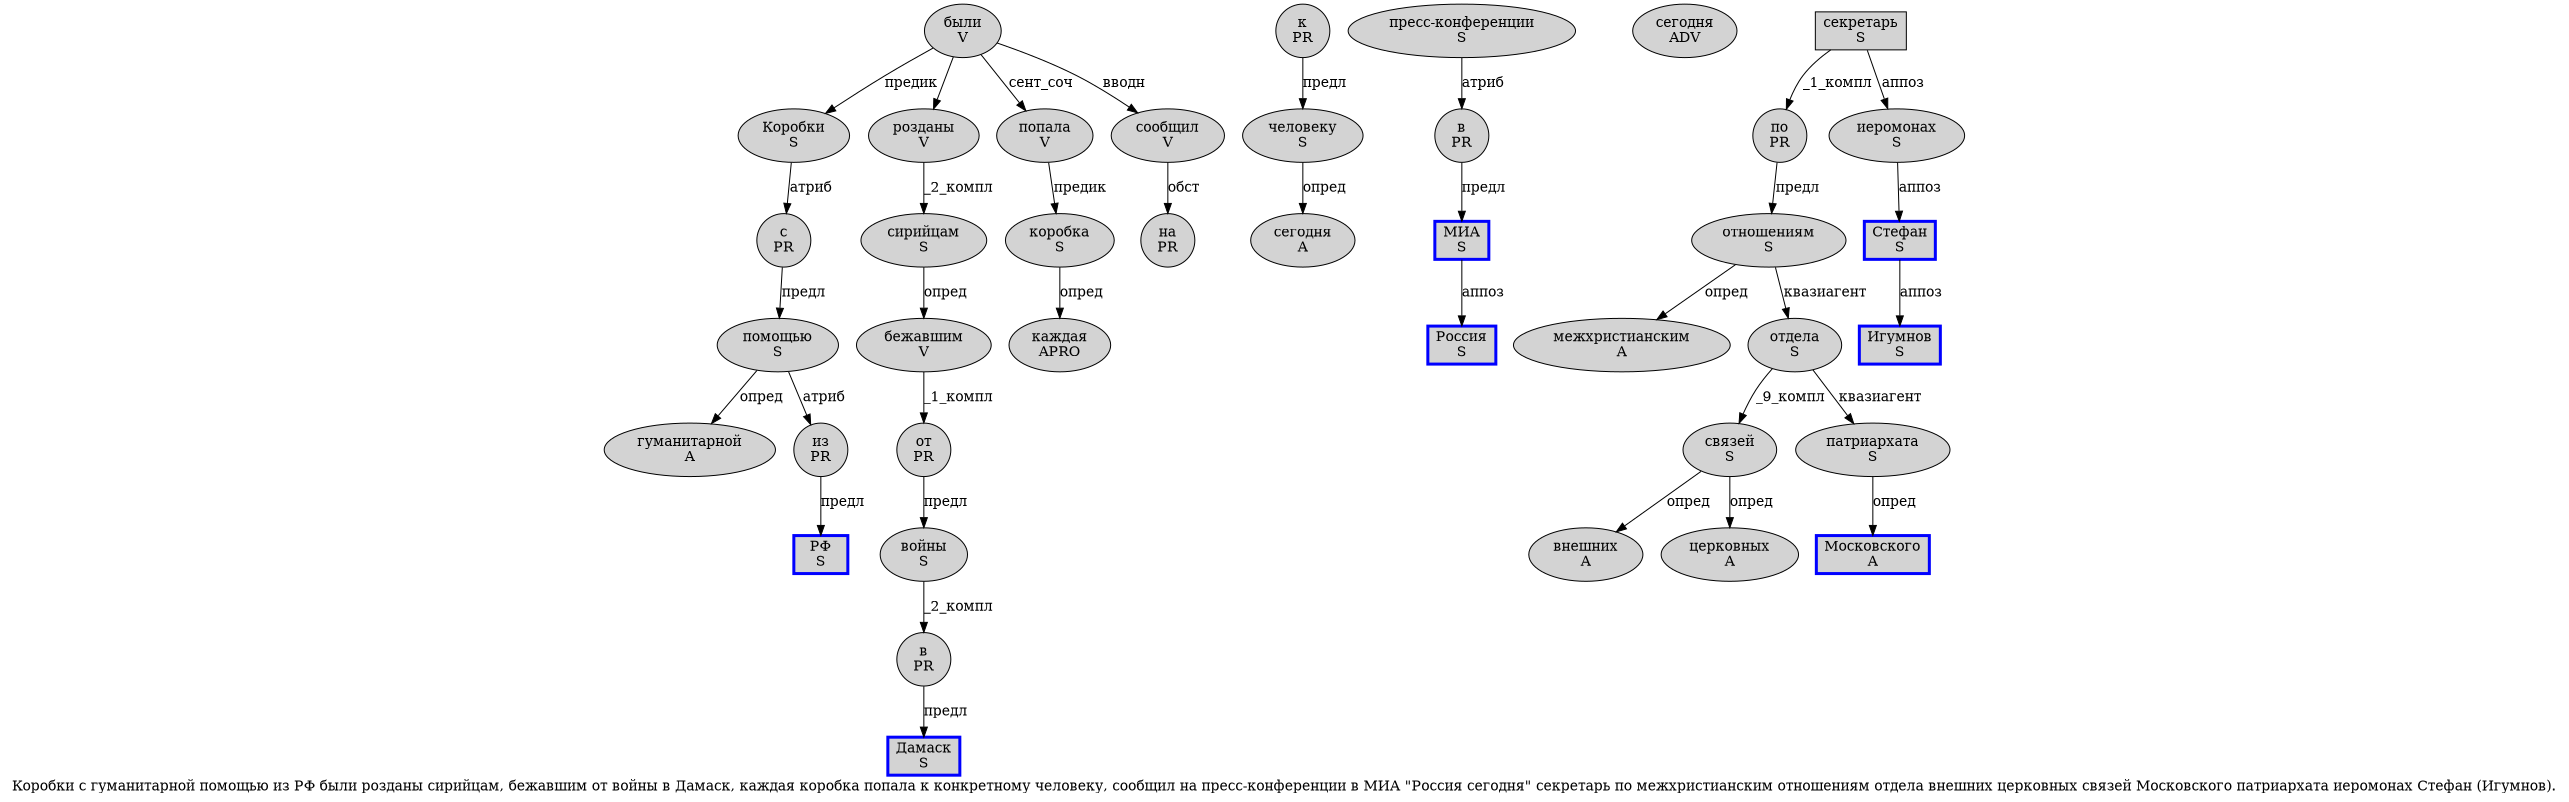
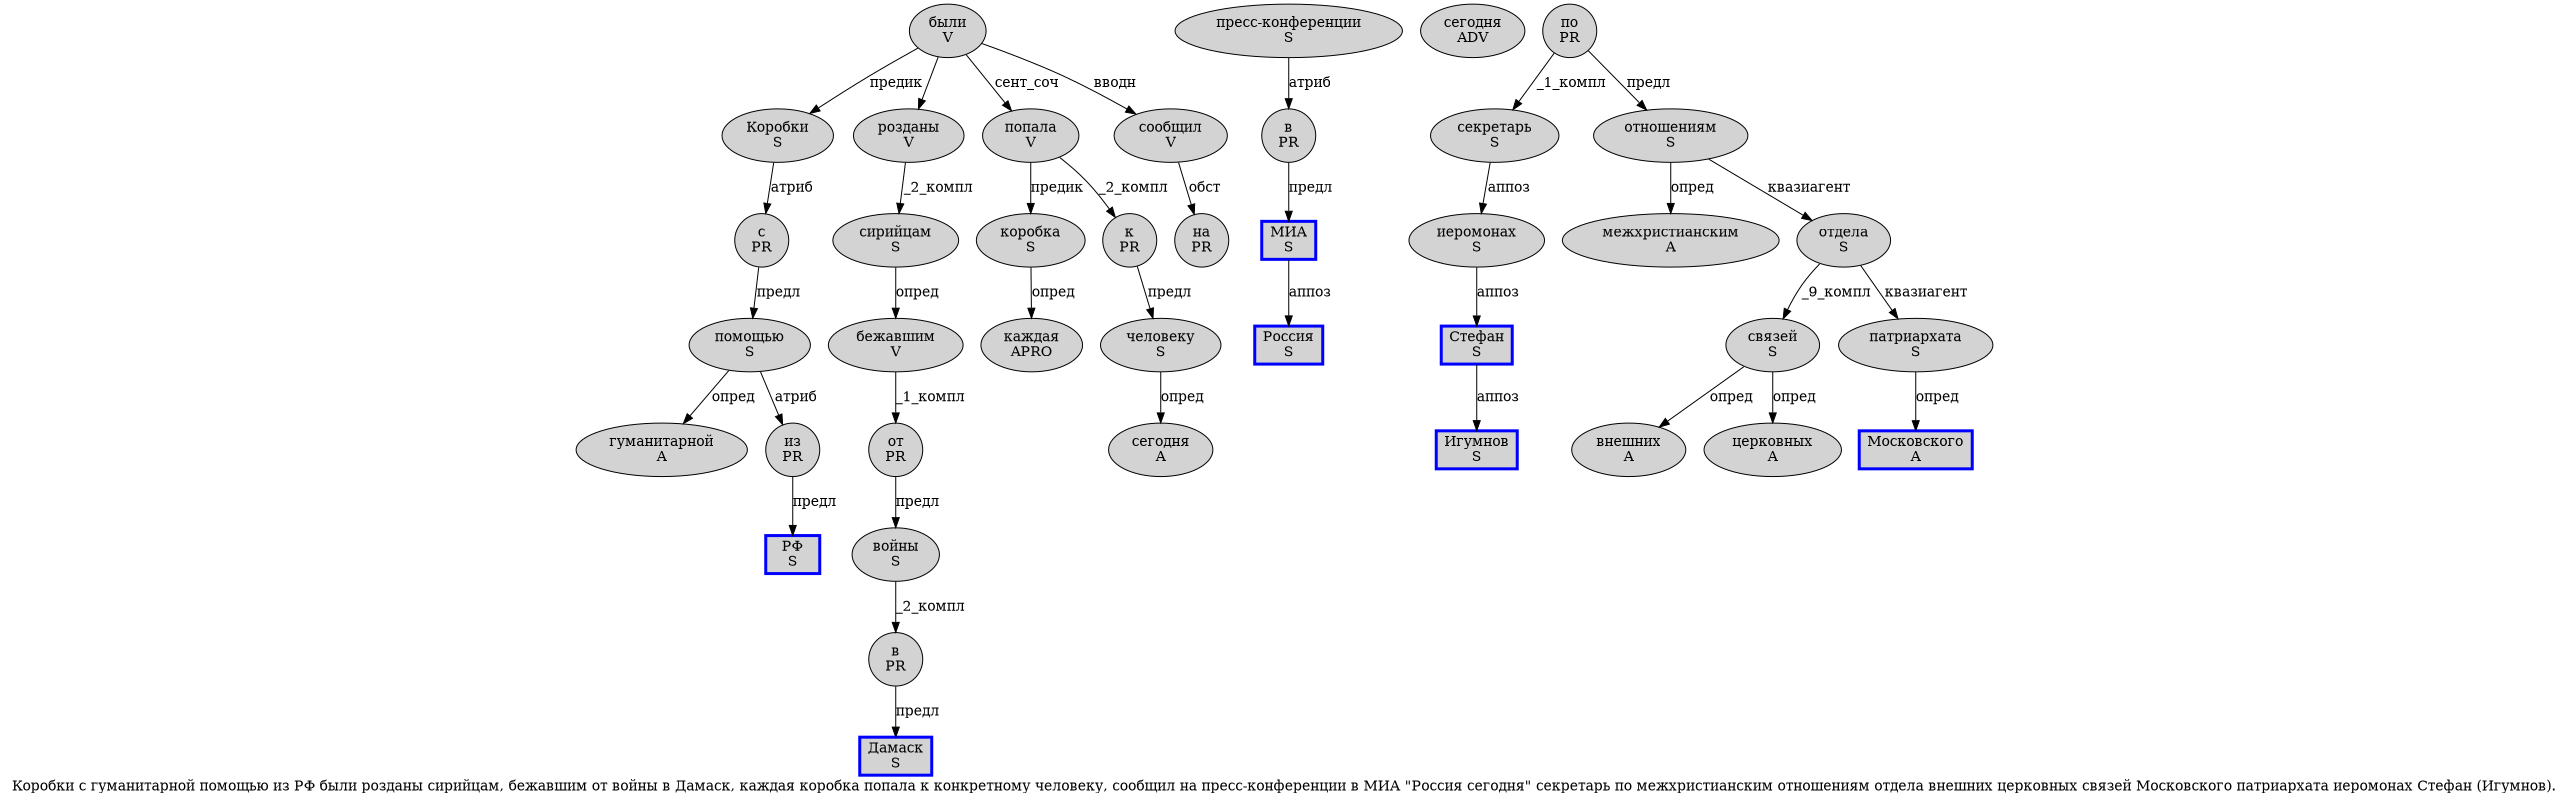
(1861, 31) -> (1495, 136)
(1806, 72) -> (1537, 77)
none -> (1087, 181)
